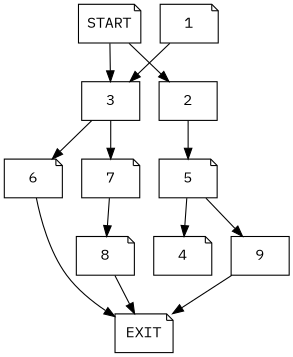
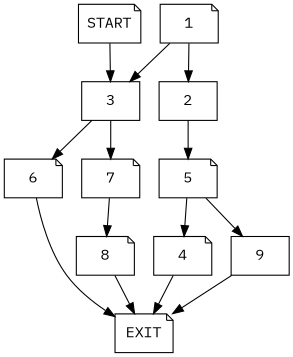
(144, 58) -> (189, 57)
none -> (166, 290)
